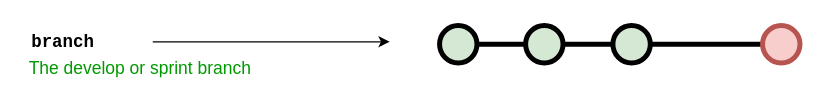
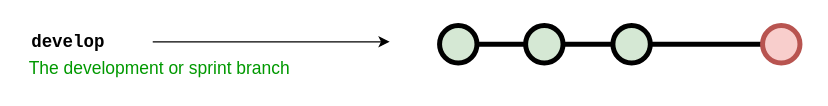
(60, 42) -> (63, 42)
(152, 67) -> (171, 67)
